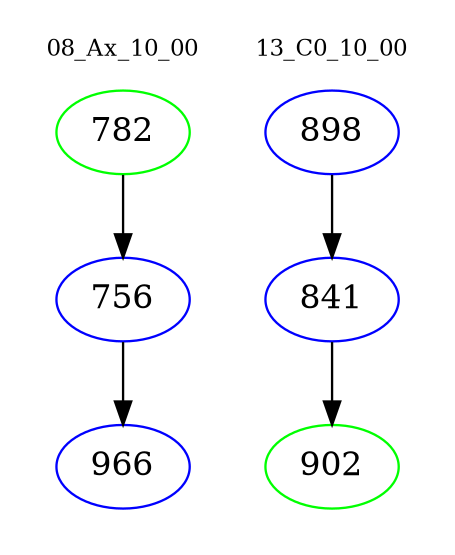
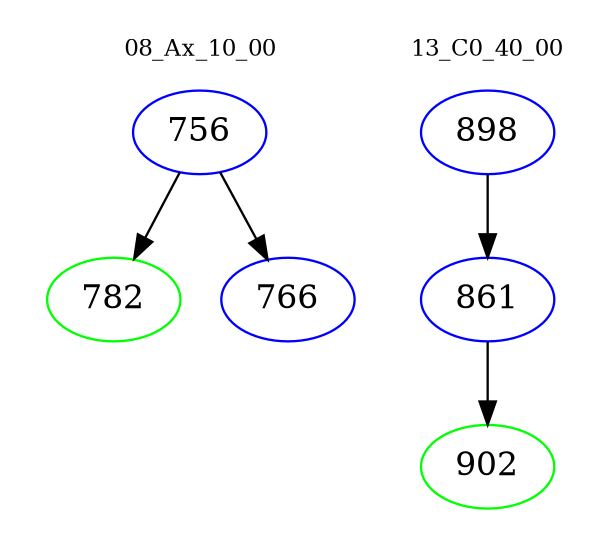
(332, 50) -> (488, 50)
(123, 205) -> (163, 205)
(332, 300) -> (488, 300)
(123, 467) -> (288, 300)
